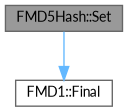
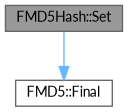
(64, 93) -> (64, 93)
